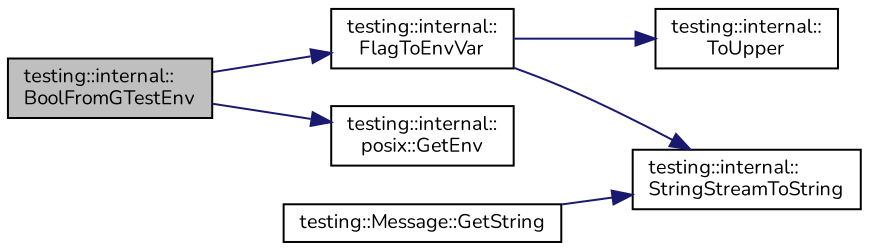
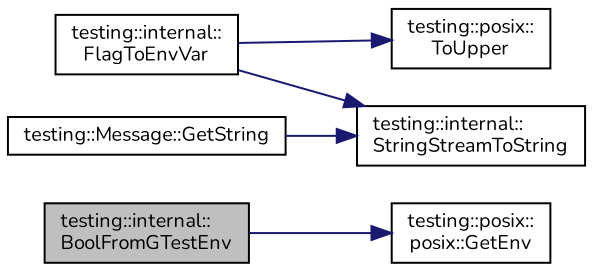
(747, 39) -> (471, 39)
(262, 64) -> none
(422, 136) -> (471, 233)
